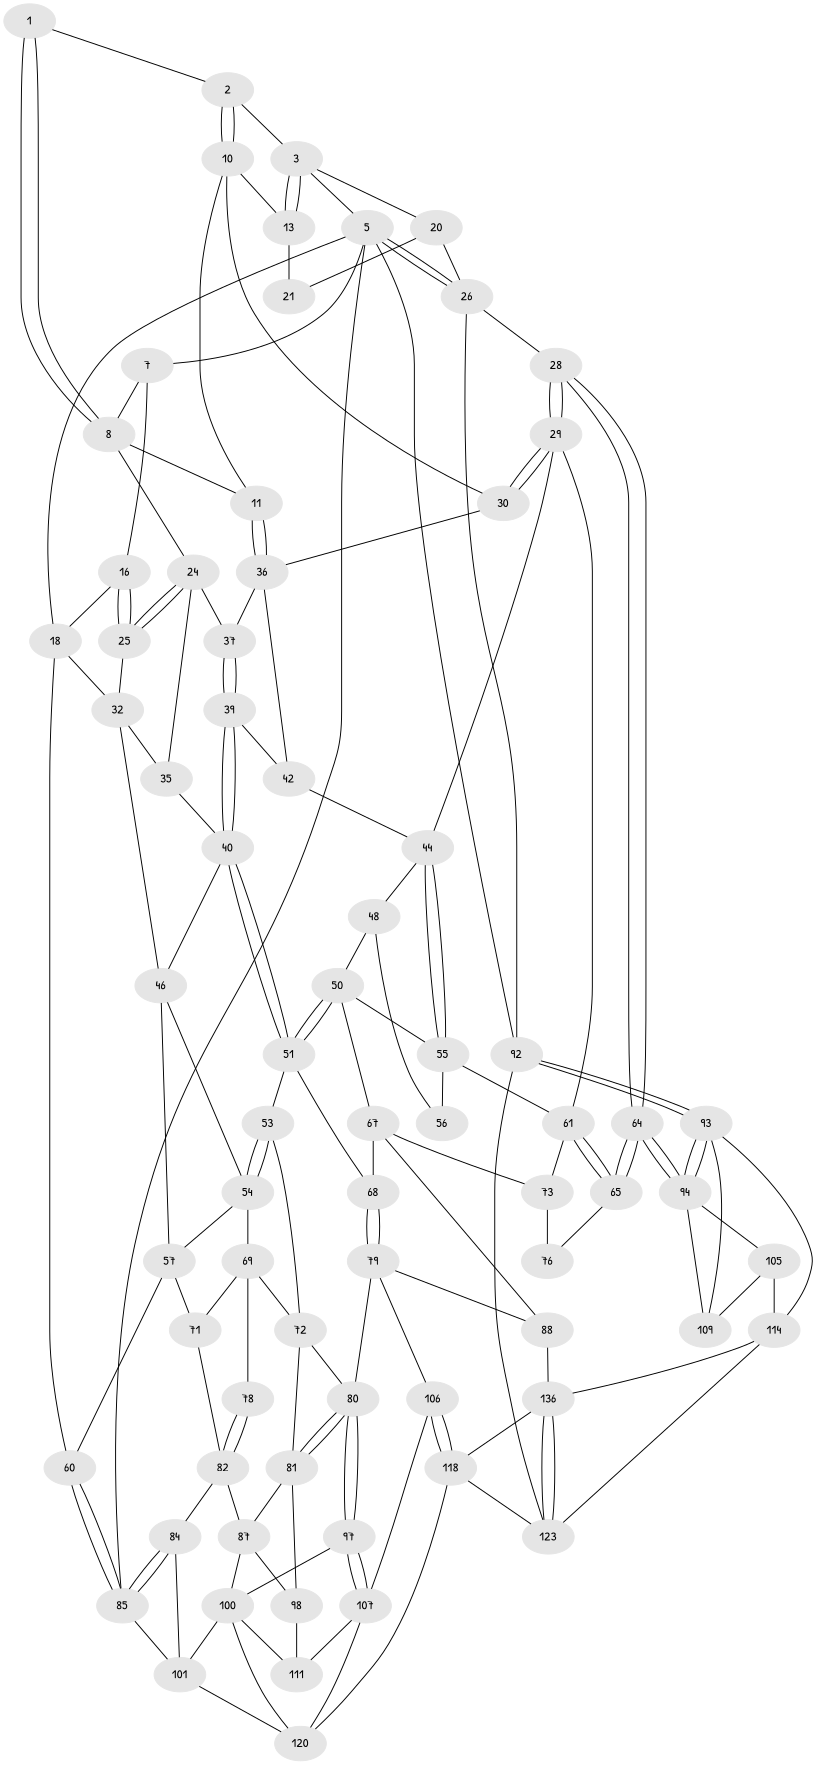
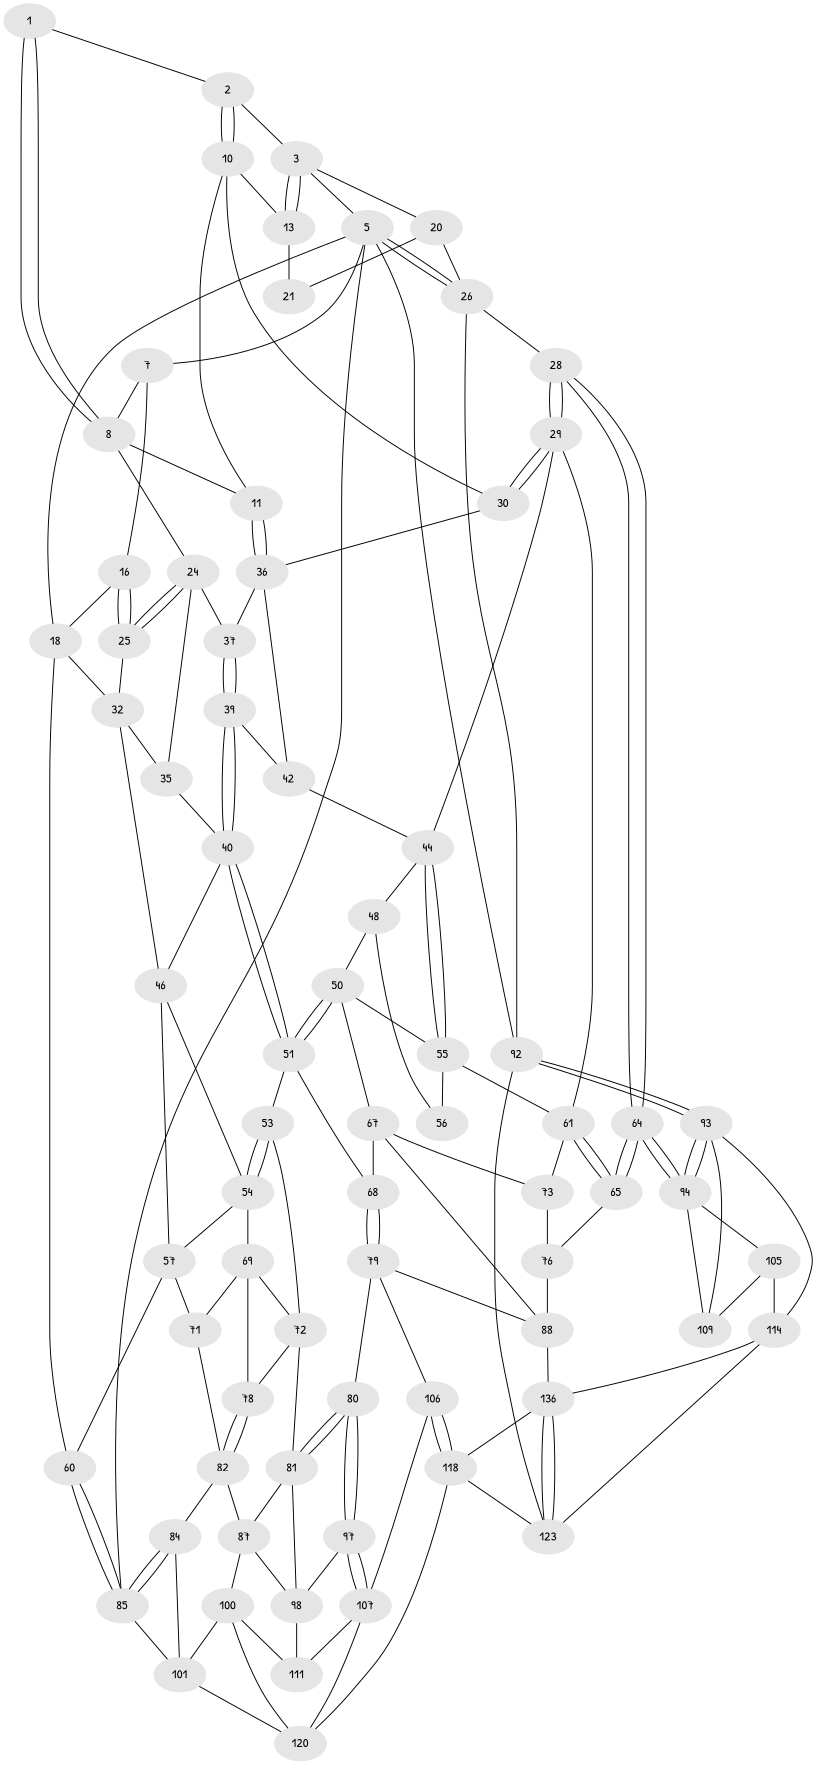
none -> (547, 1296)
(327, 1365) -> (274, 1365)
(289, 1571) -> (323, 1571)
